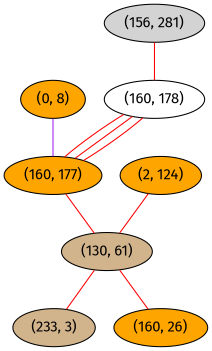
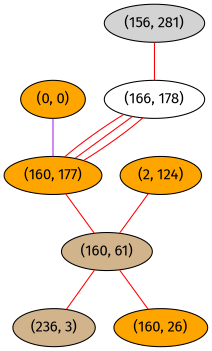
(53, 99) -> (53, 99)
(154, 99) -> (154, 99)
(107, 252) -> (107, 252)
(54, 328) -> (54, 328)
